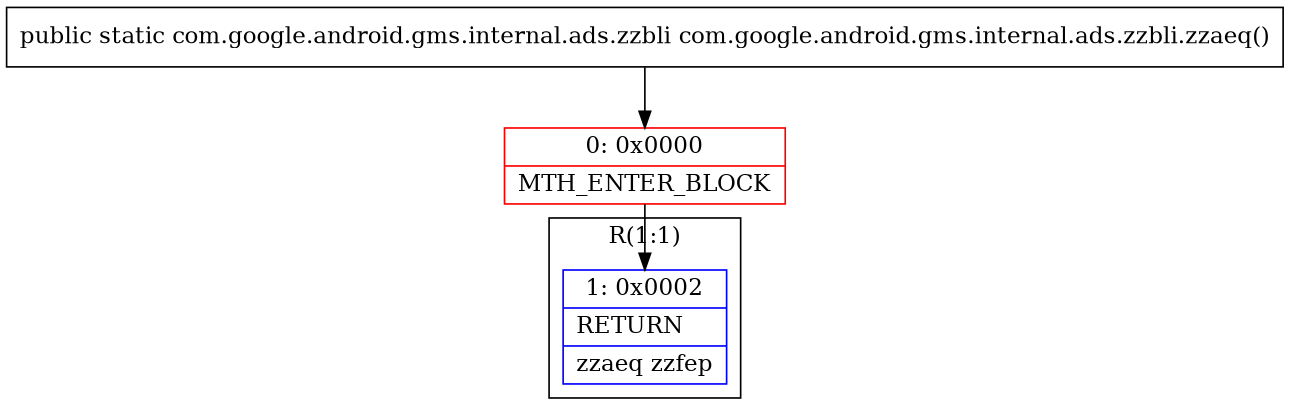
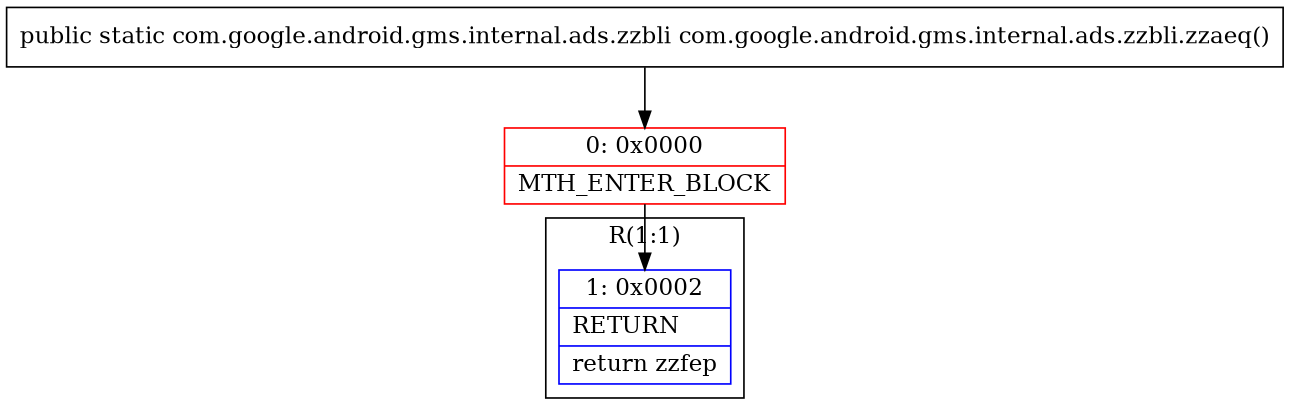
(645, 364) -> (645, 364)
